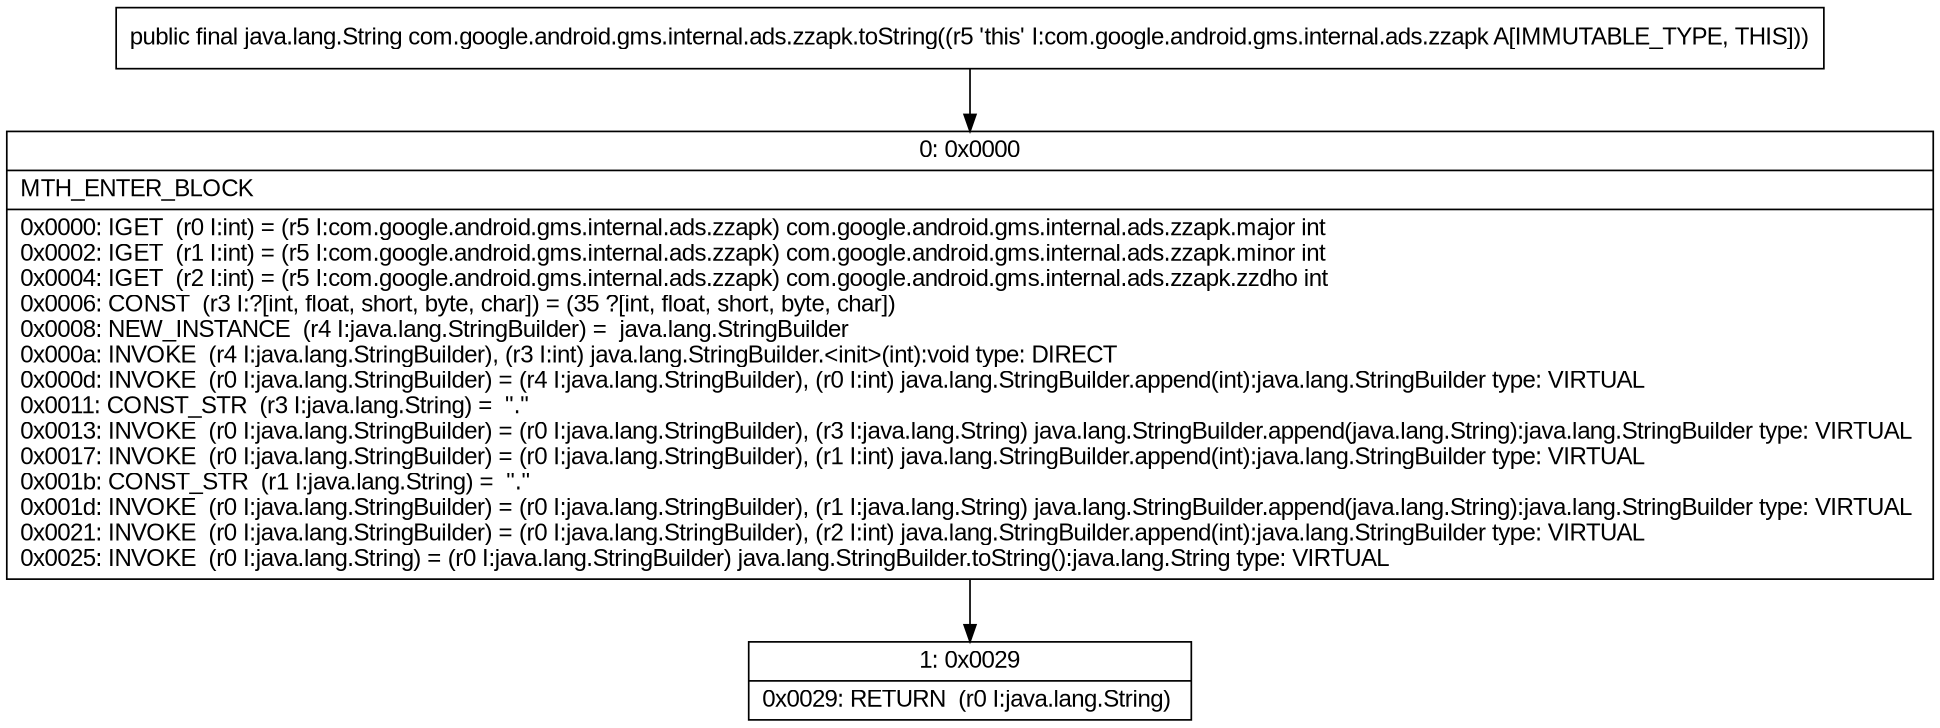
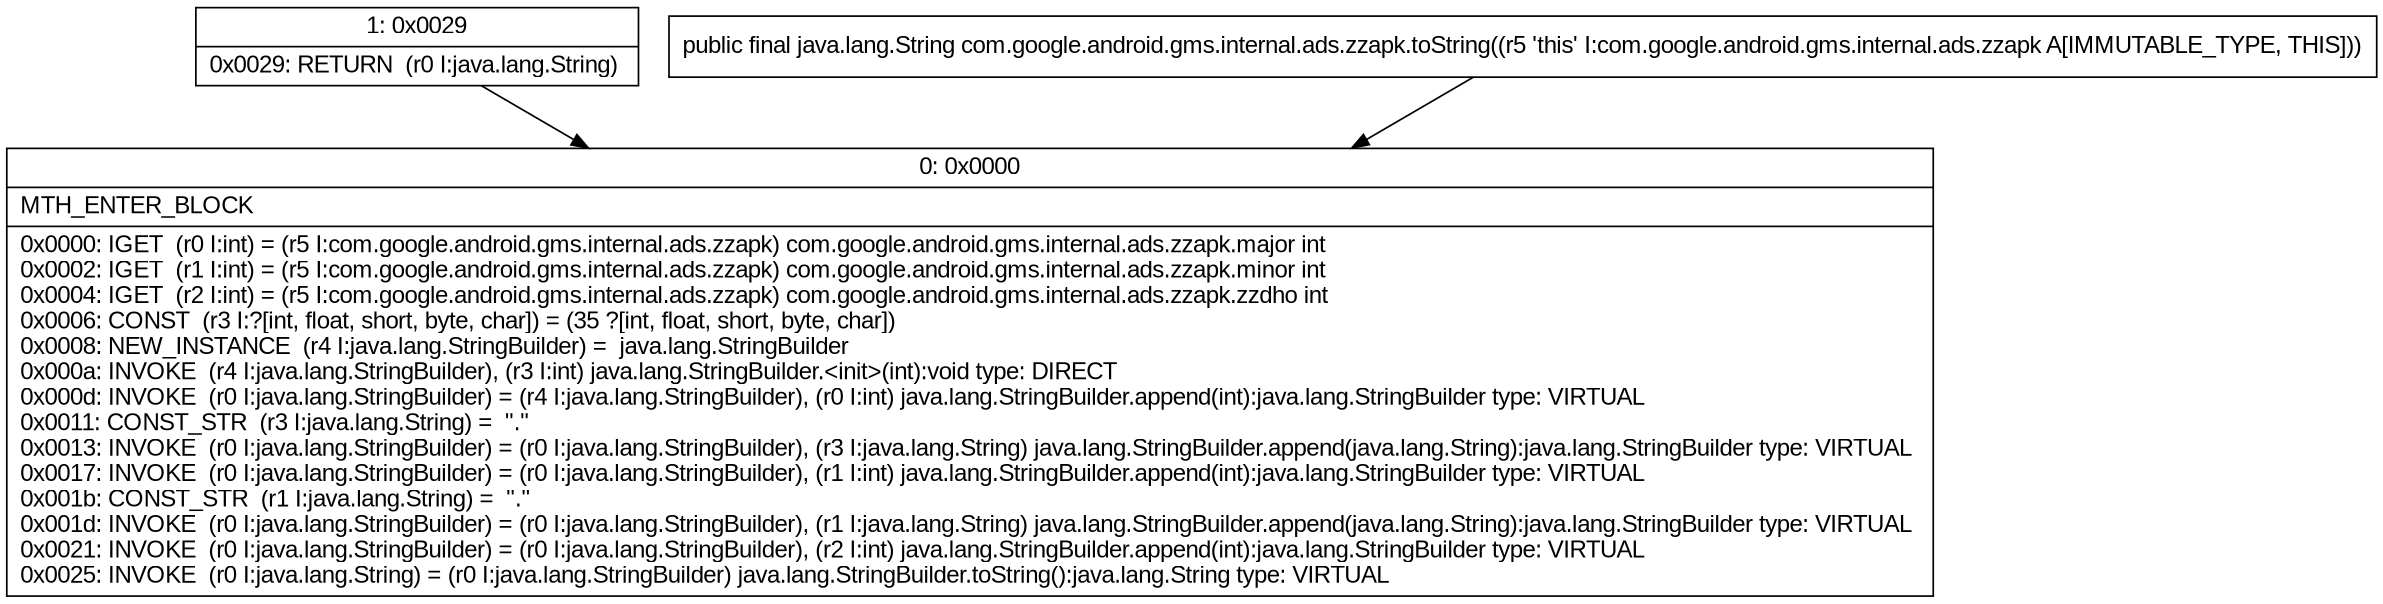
(970, 602) -> (528, 113)
